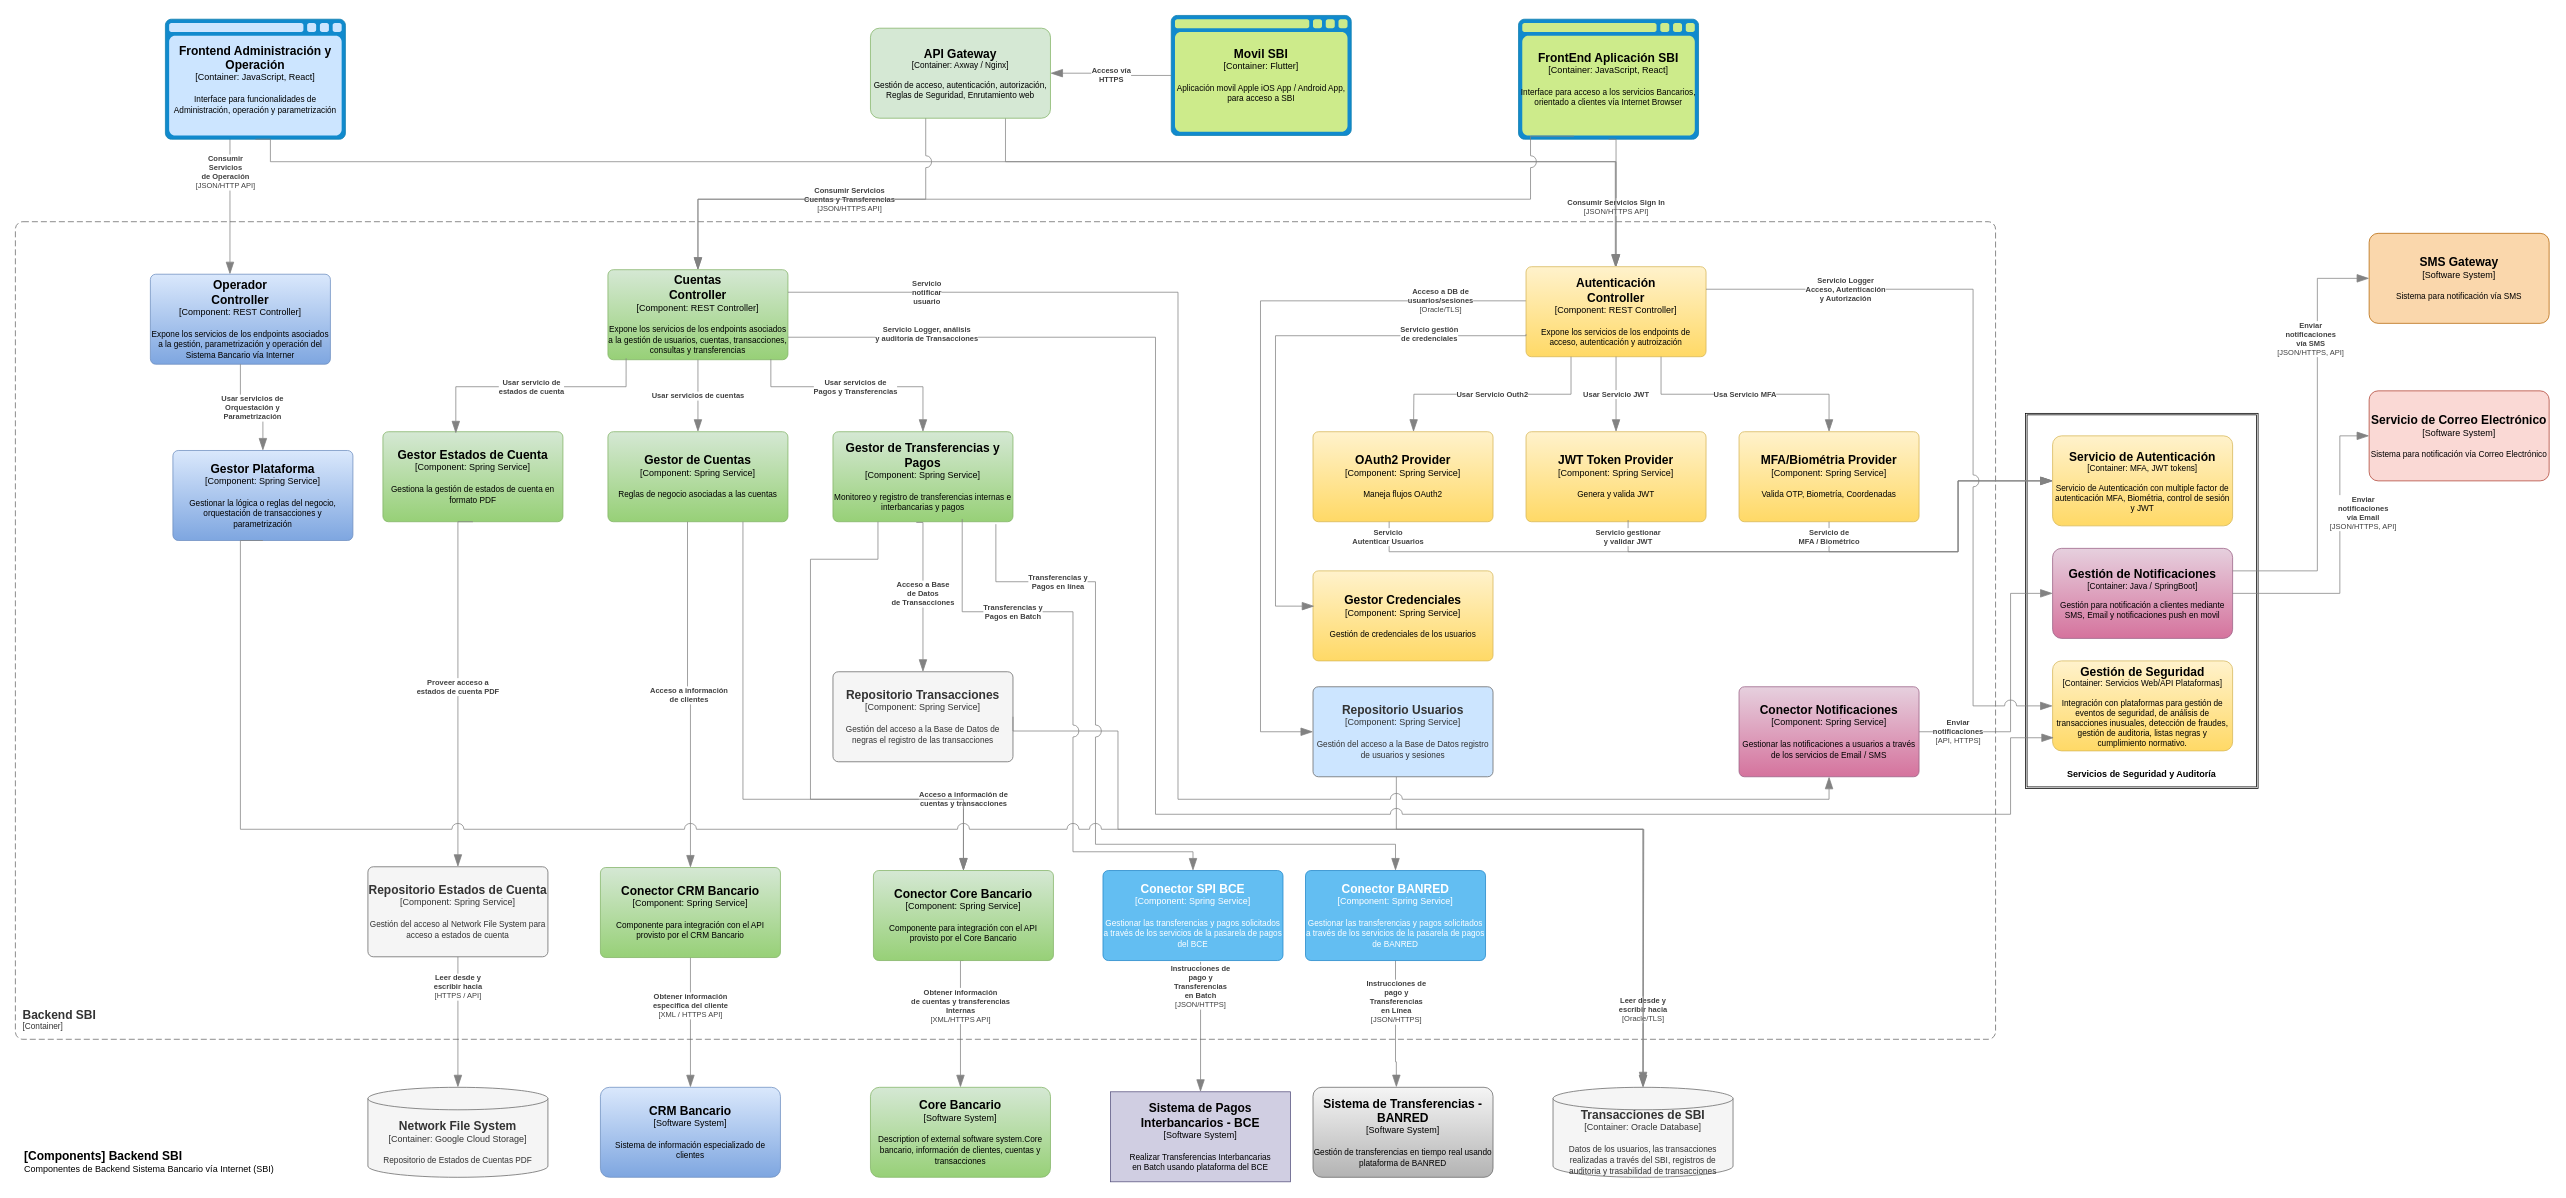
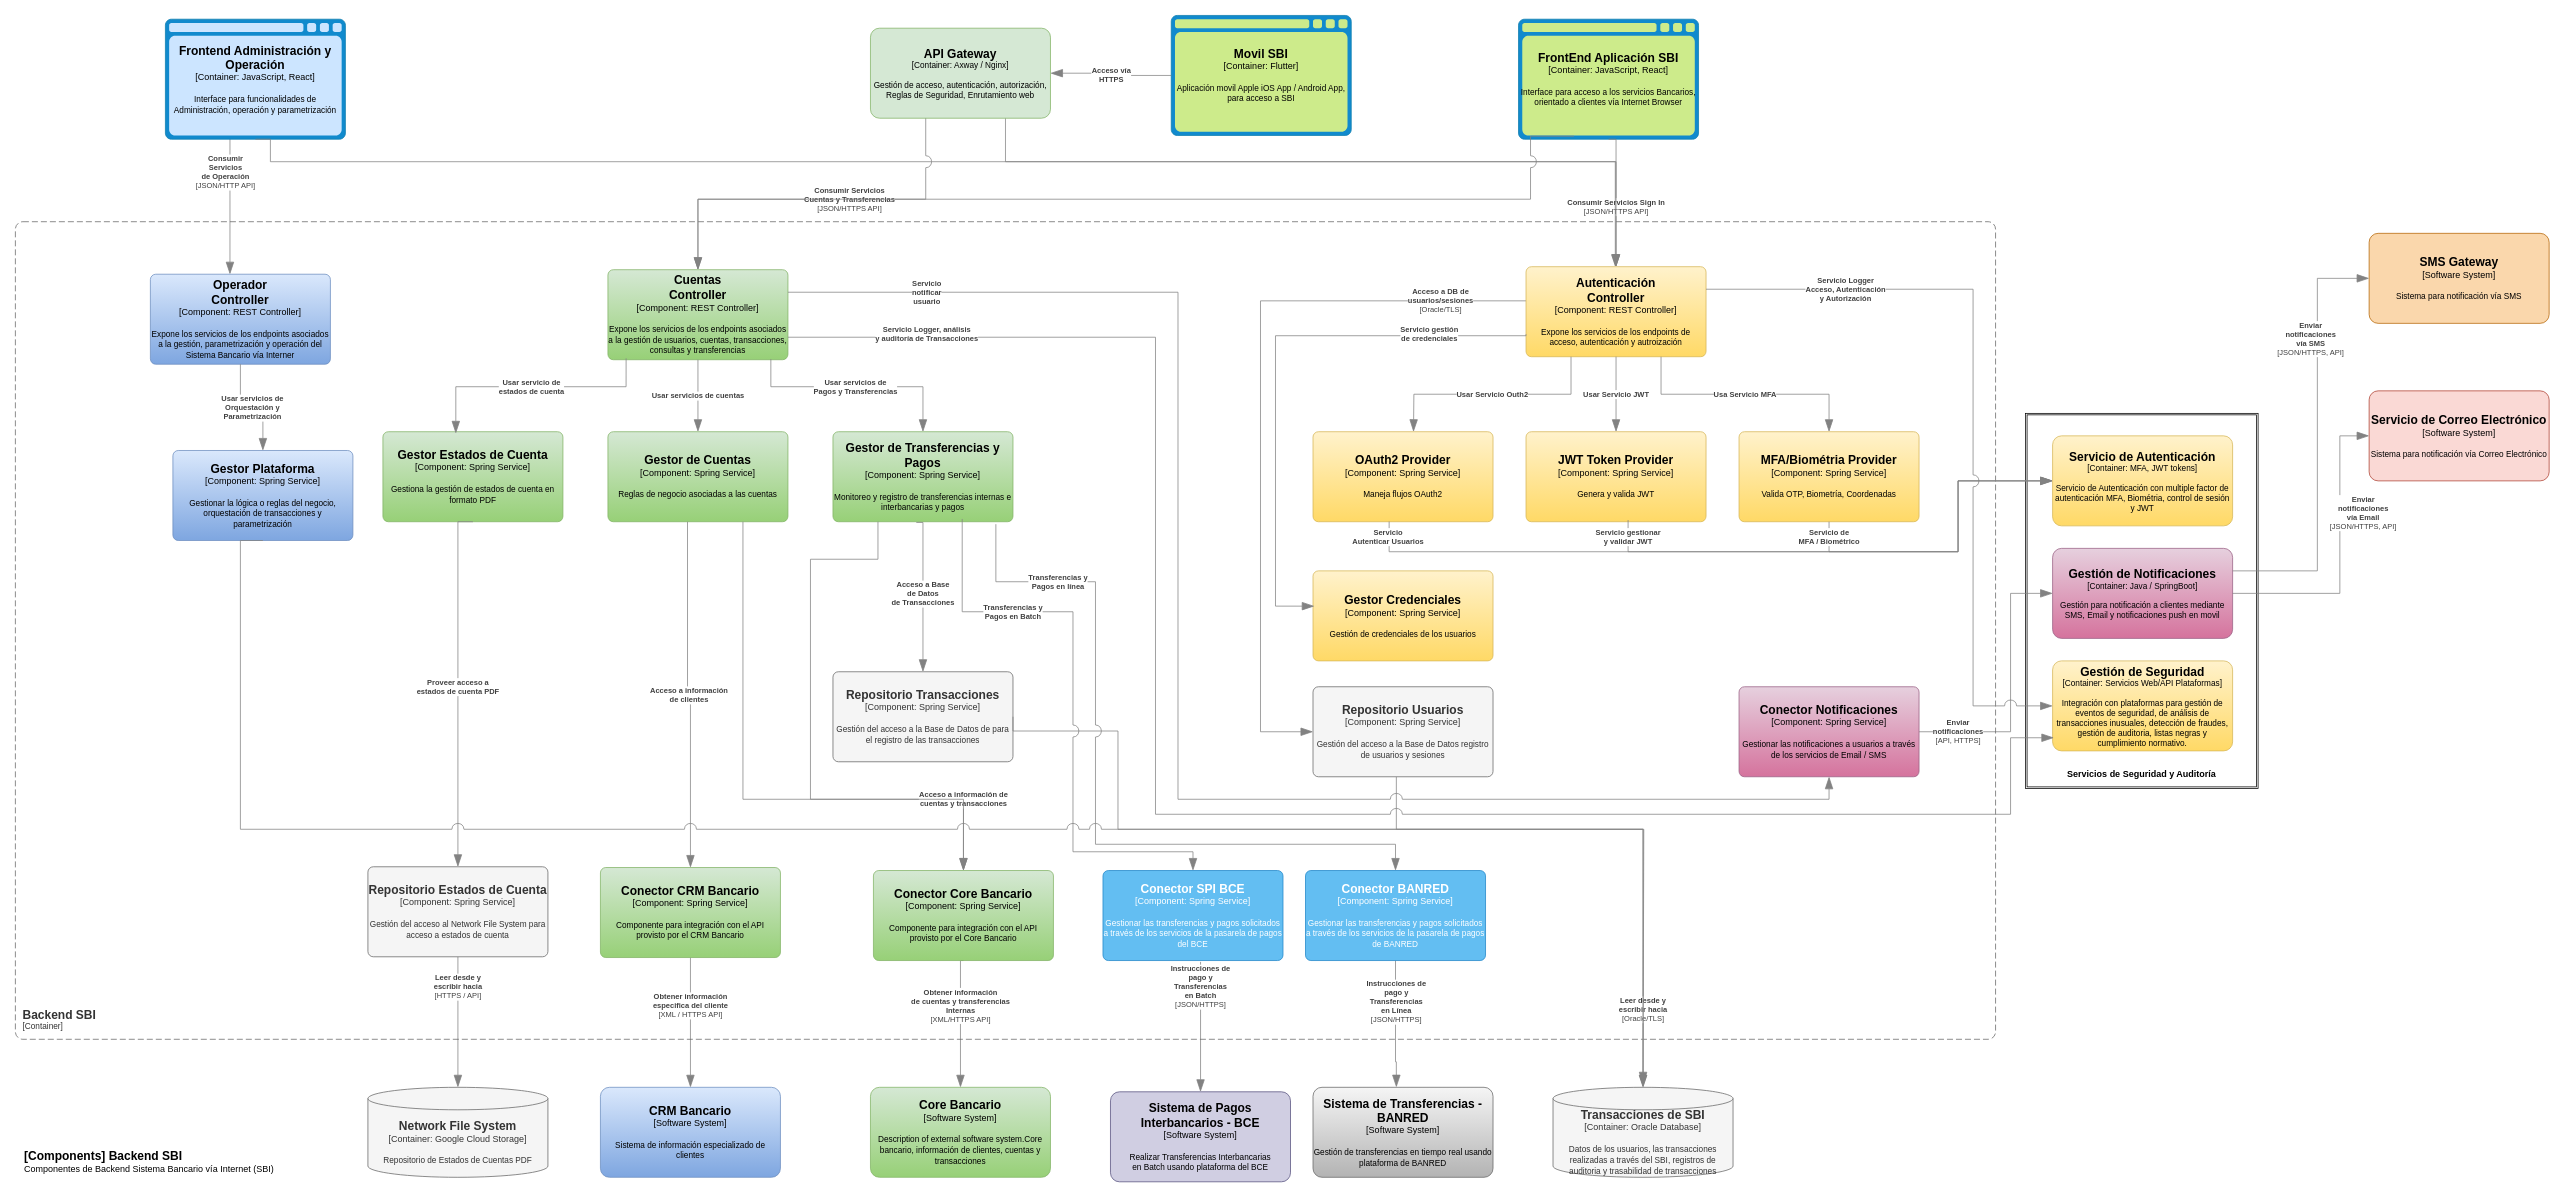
(923, 717) -> (923, 717)
(1403, 732) -> (1403, 732)
(1200, 1137) -> (1200, 1137)
